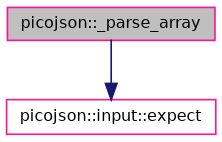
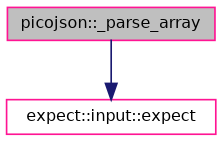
(111, 117) -> (111, 117)
